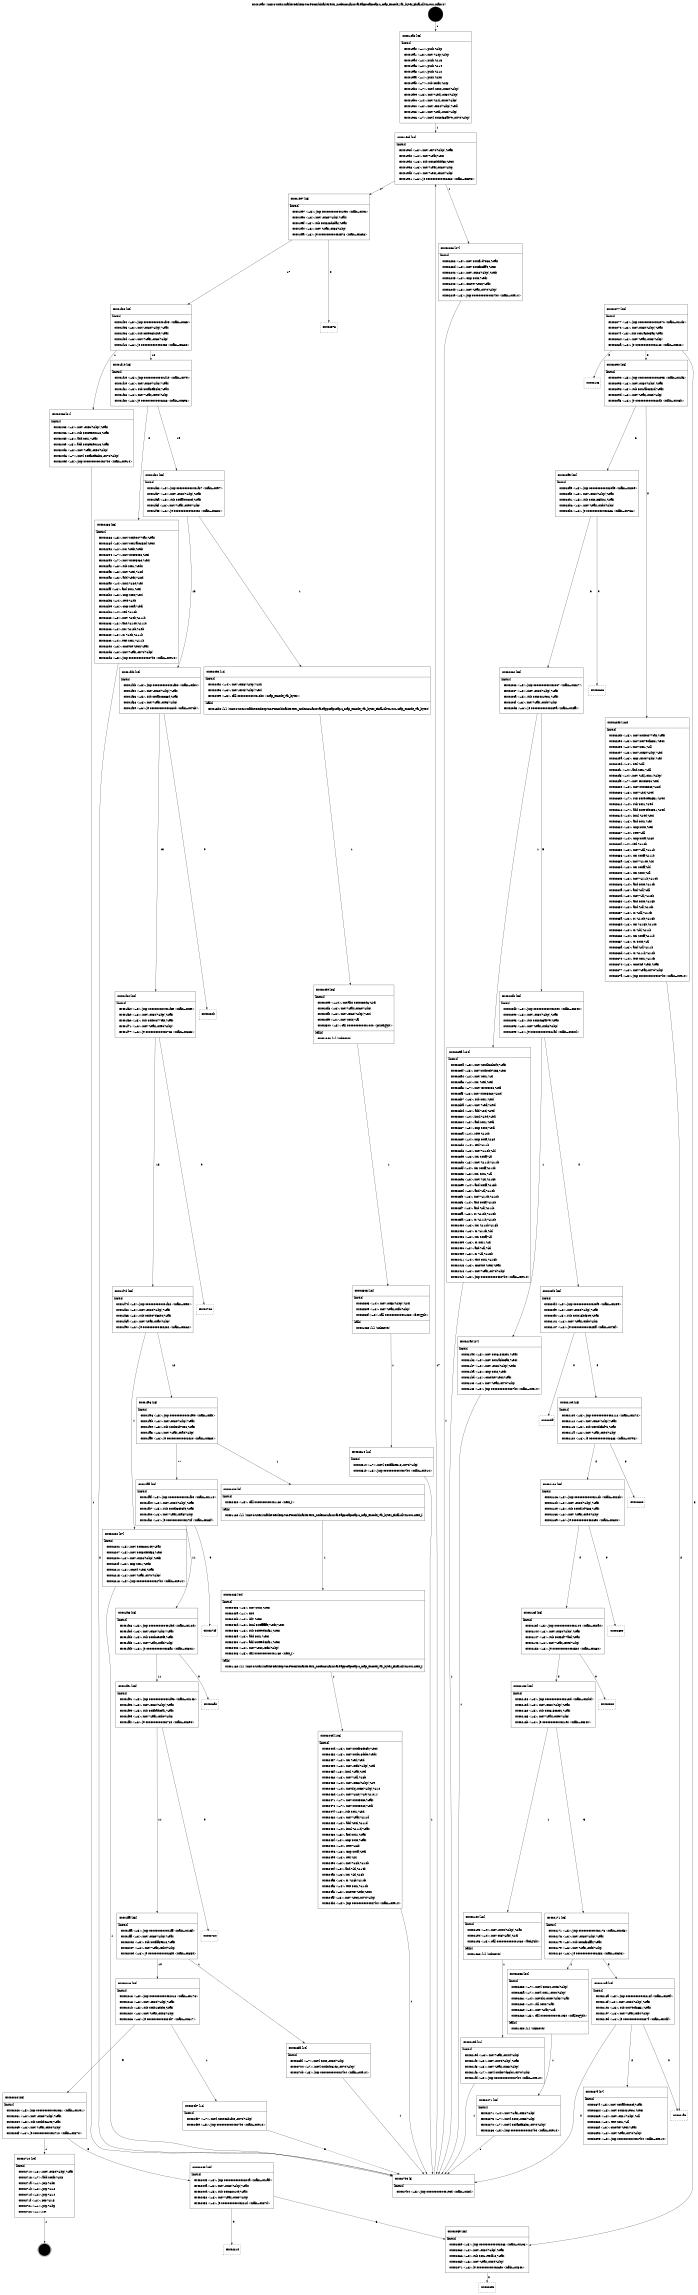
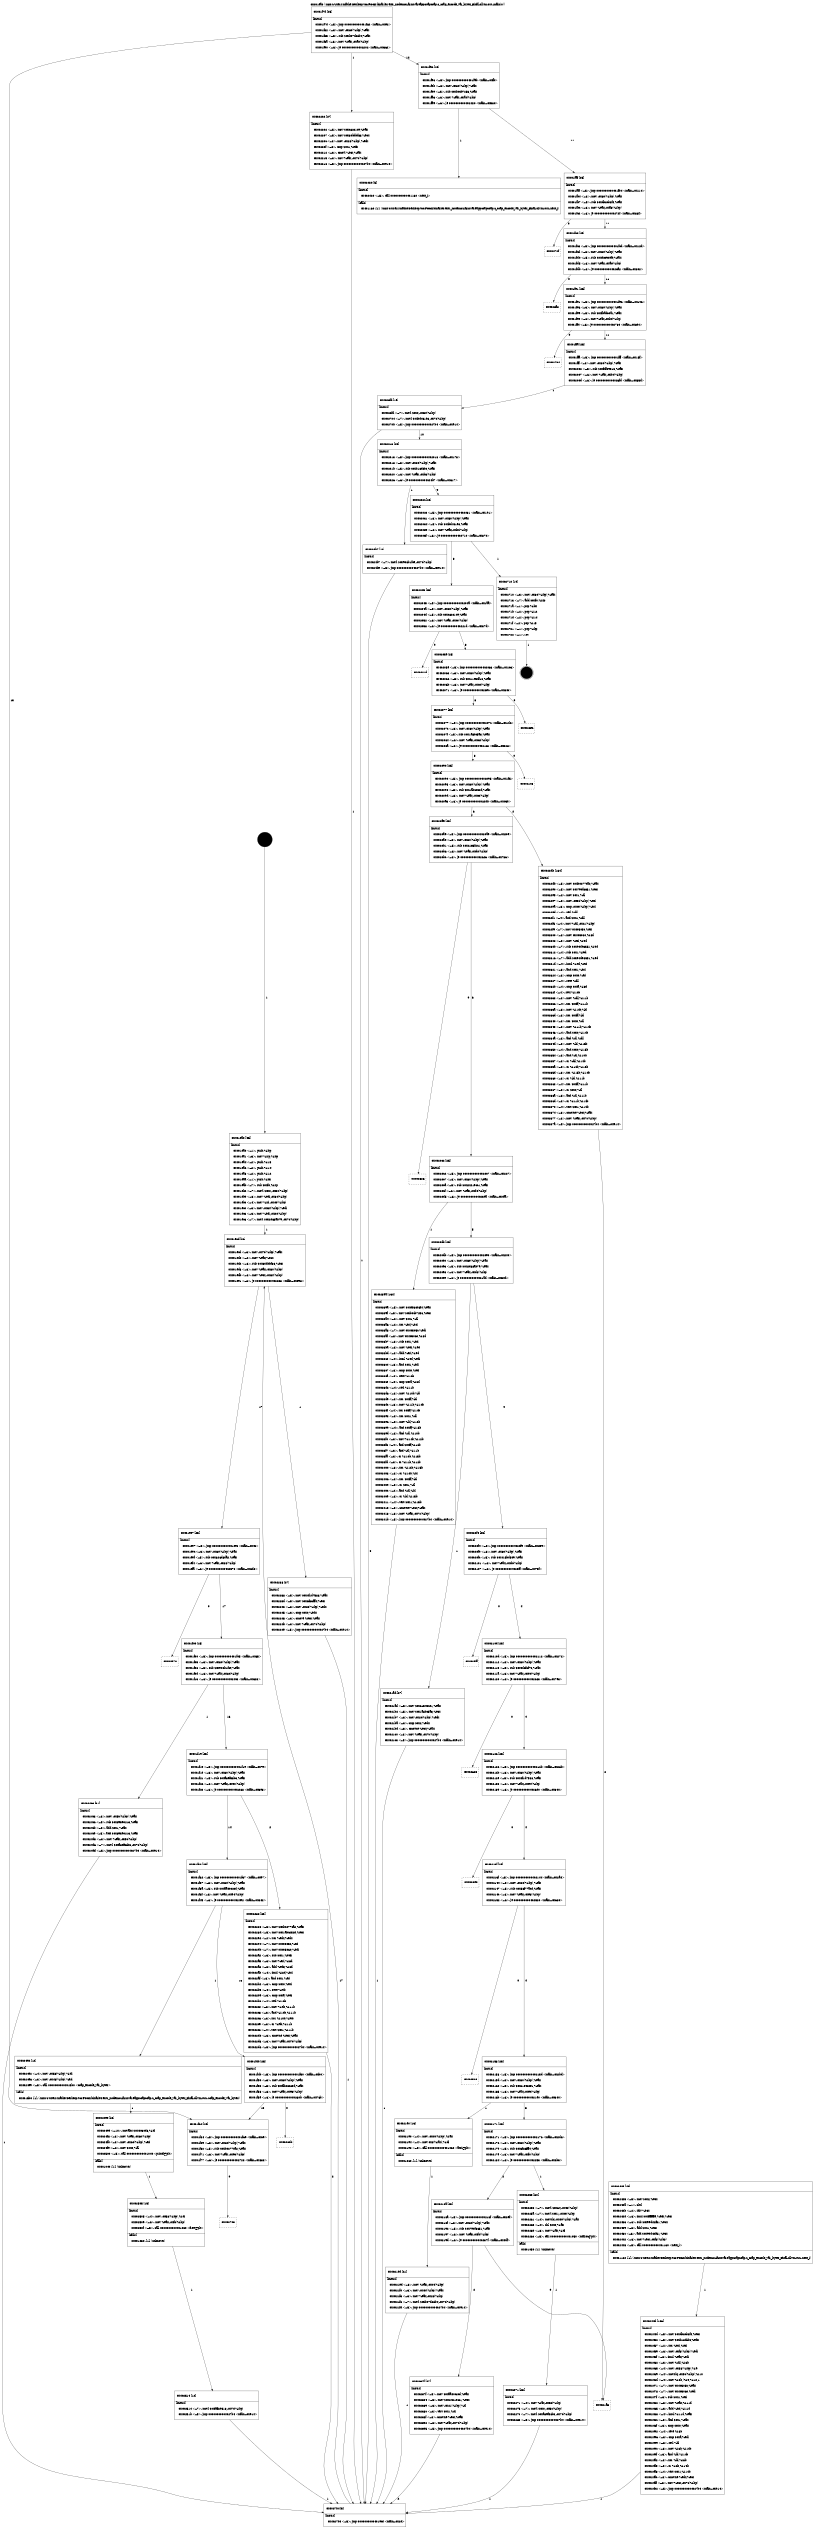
(154, 1161) -> (10, 1029)
(693, 1356) -> (473, 700)
(323, 1555) -> none
(157, 1968) -> (420, 434)
(572, 2128) -> (419, 2471)
